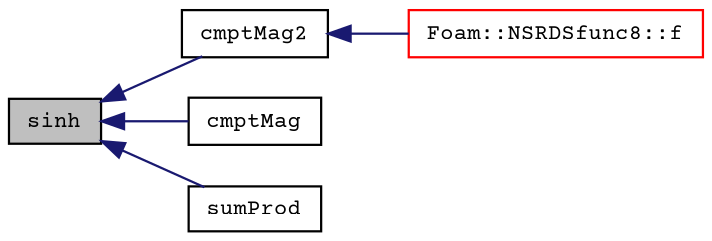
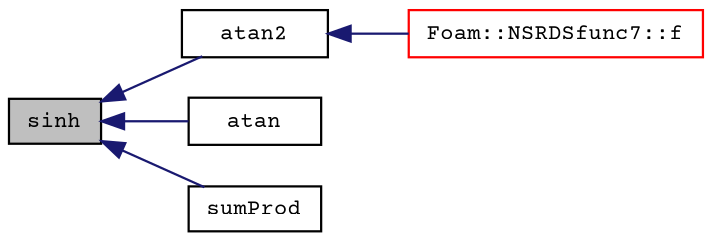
(255, 34) -> (255, 34)
(556, 34) -> (556, 34)
(255, 121) -> (255, 121)
